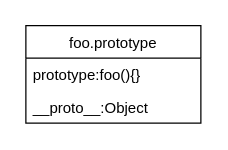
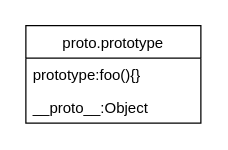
(113, 43) -> (113, 43)
